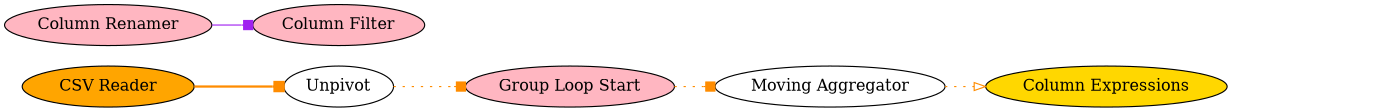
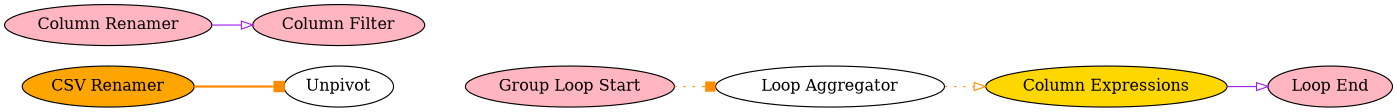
(227, 25) -> (227, 25)
(108, 87) -> (108, 87)
(424, 87) -> none
(830, 87) -> (830, 87)
none -> (1330, 87)
